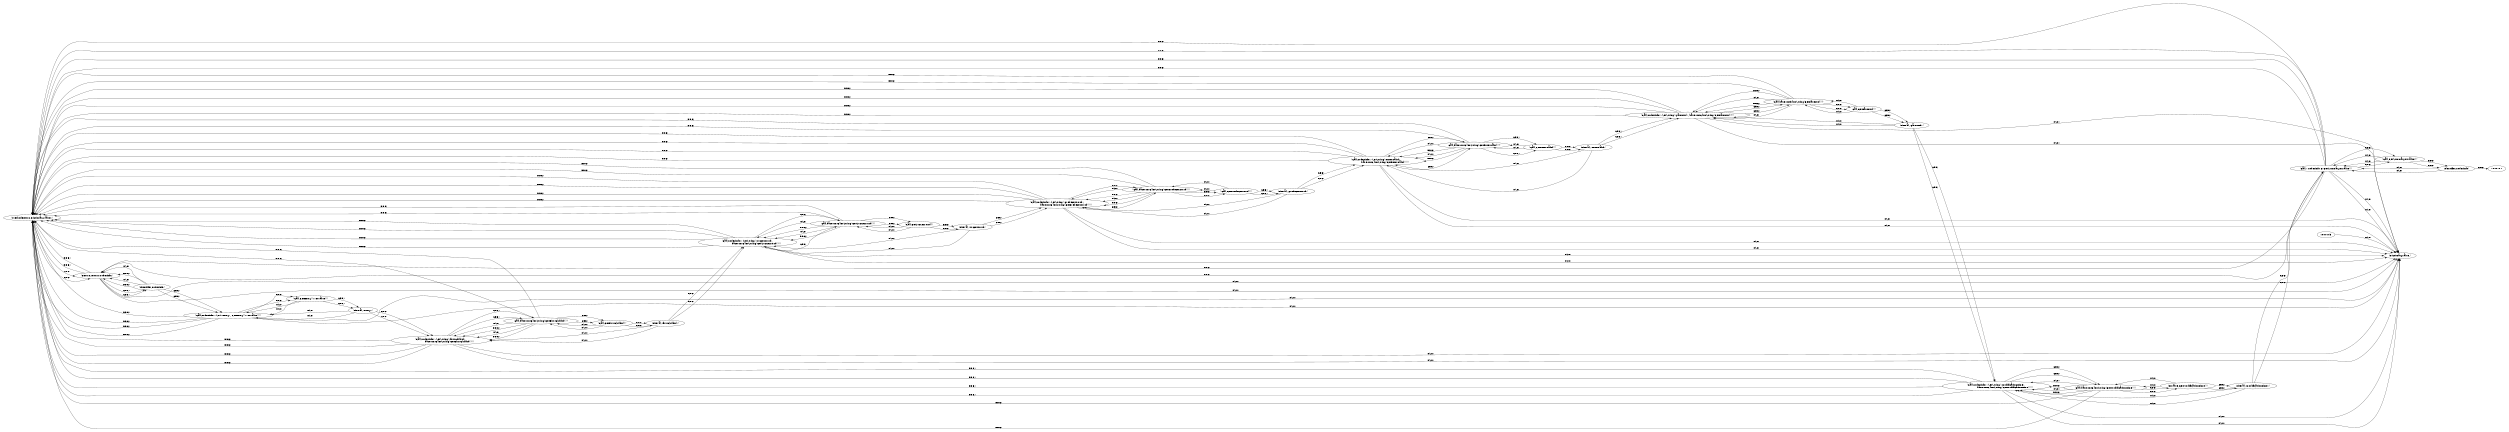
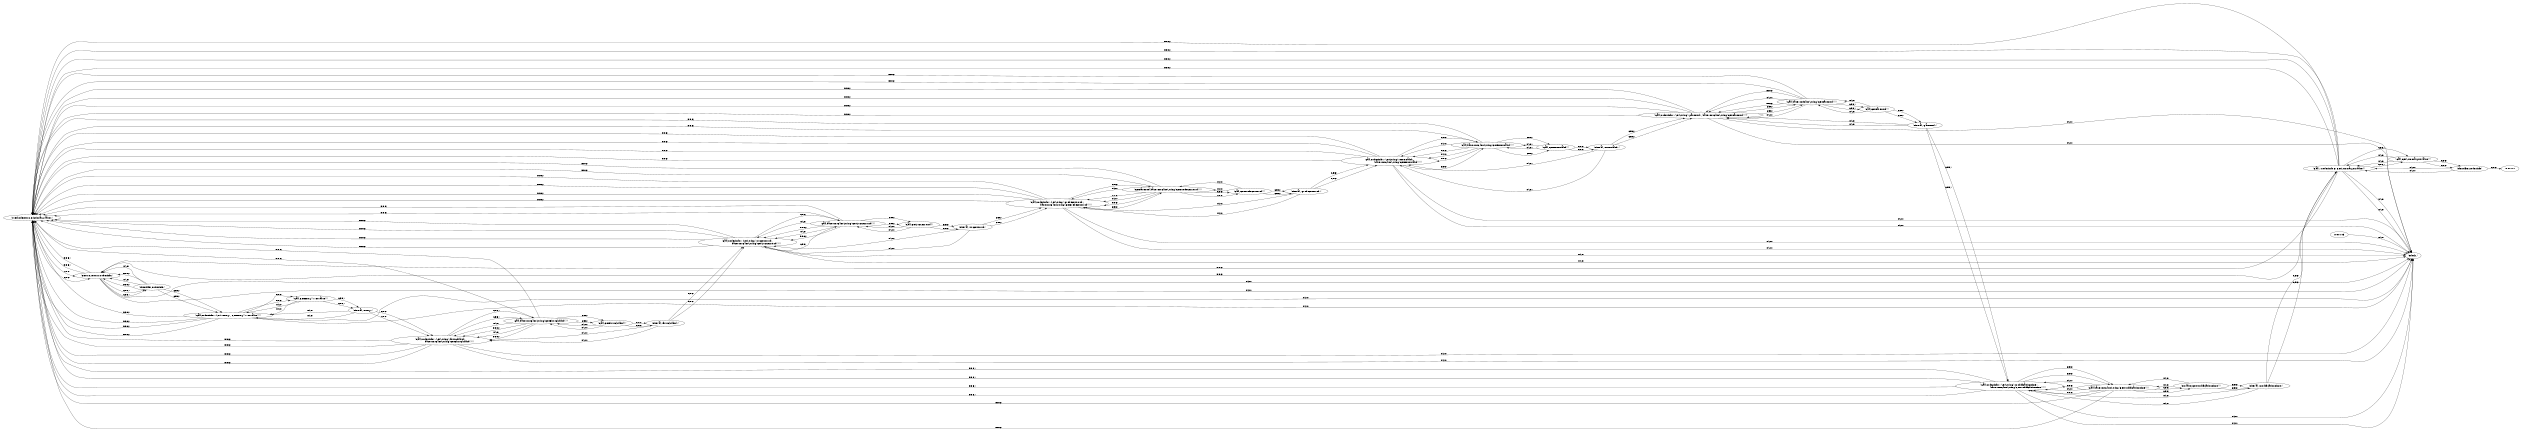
(1161, 190) -> (1168, 190)
(2400, 256) -> (2413, 256)
